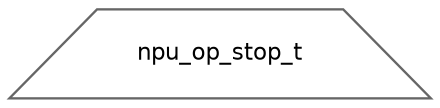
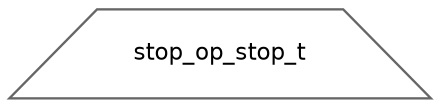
(220, 54) -> (220, 54)
